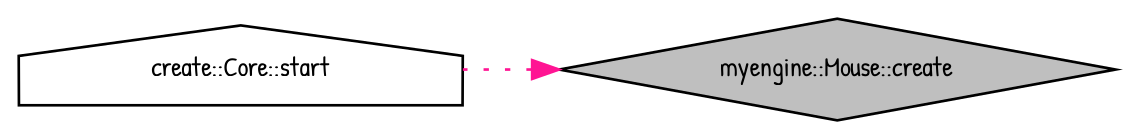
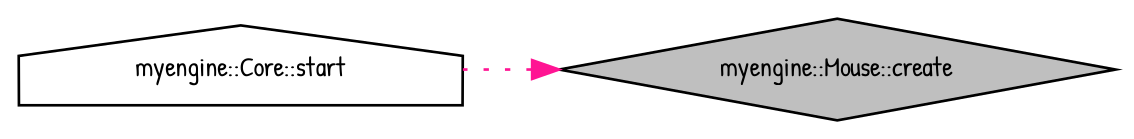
(241, 70) -> (241, 70)
